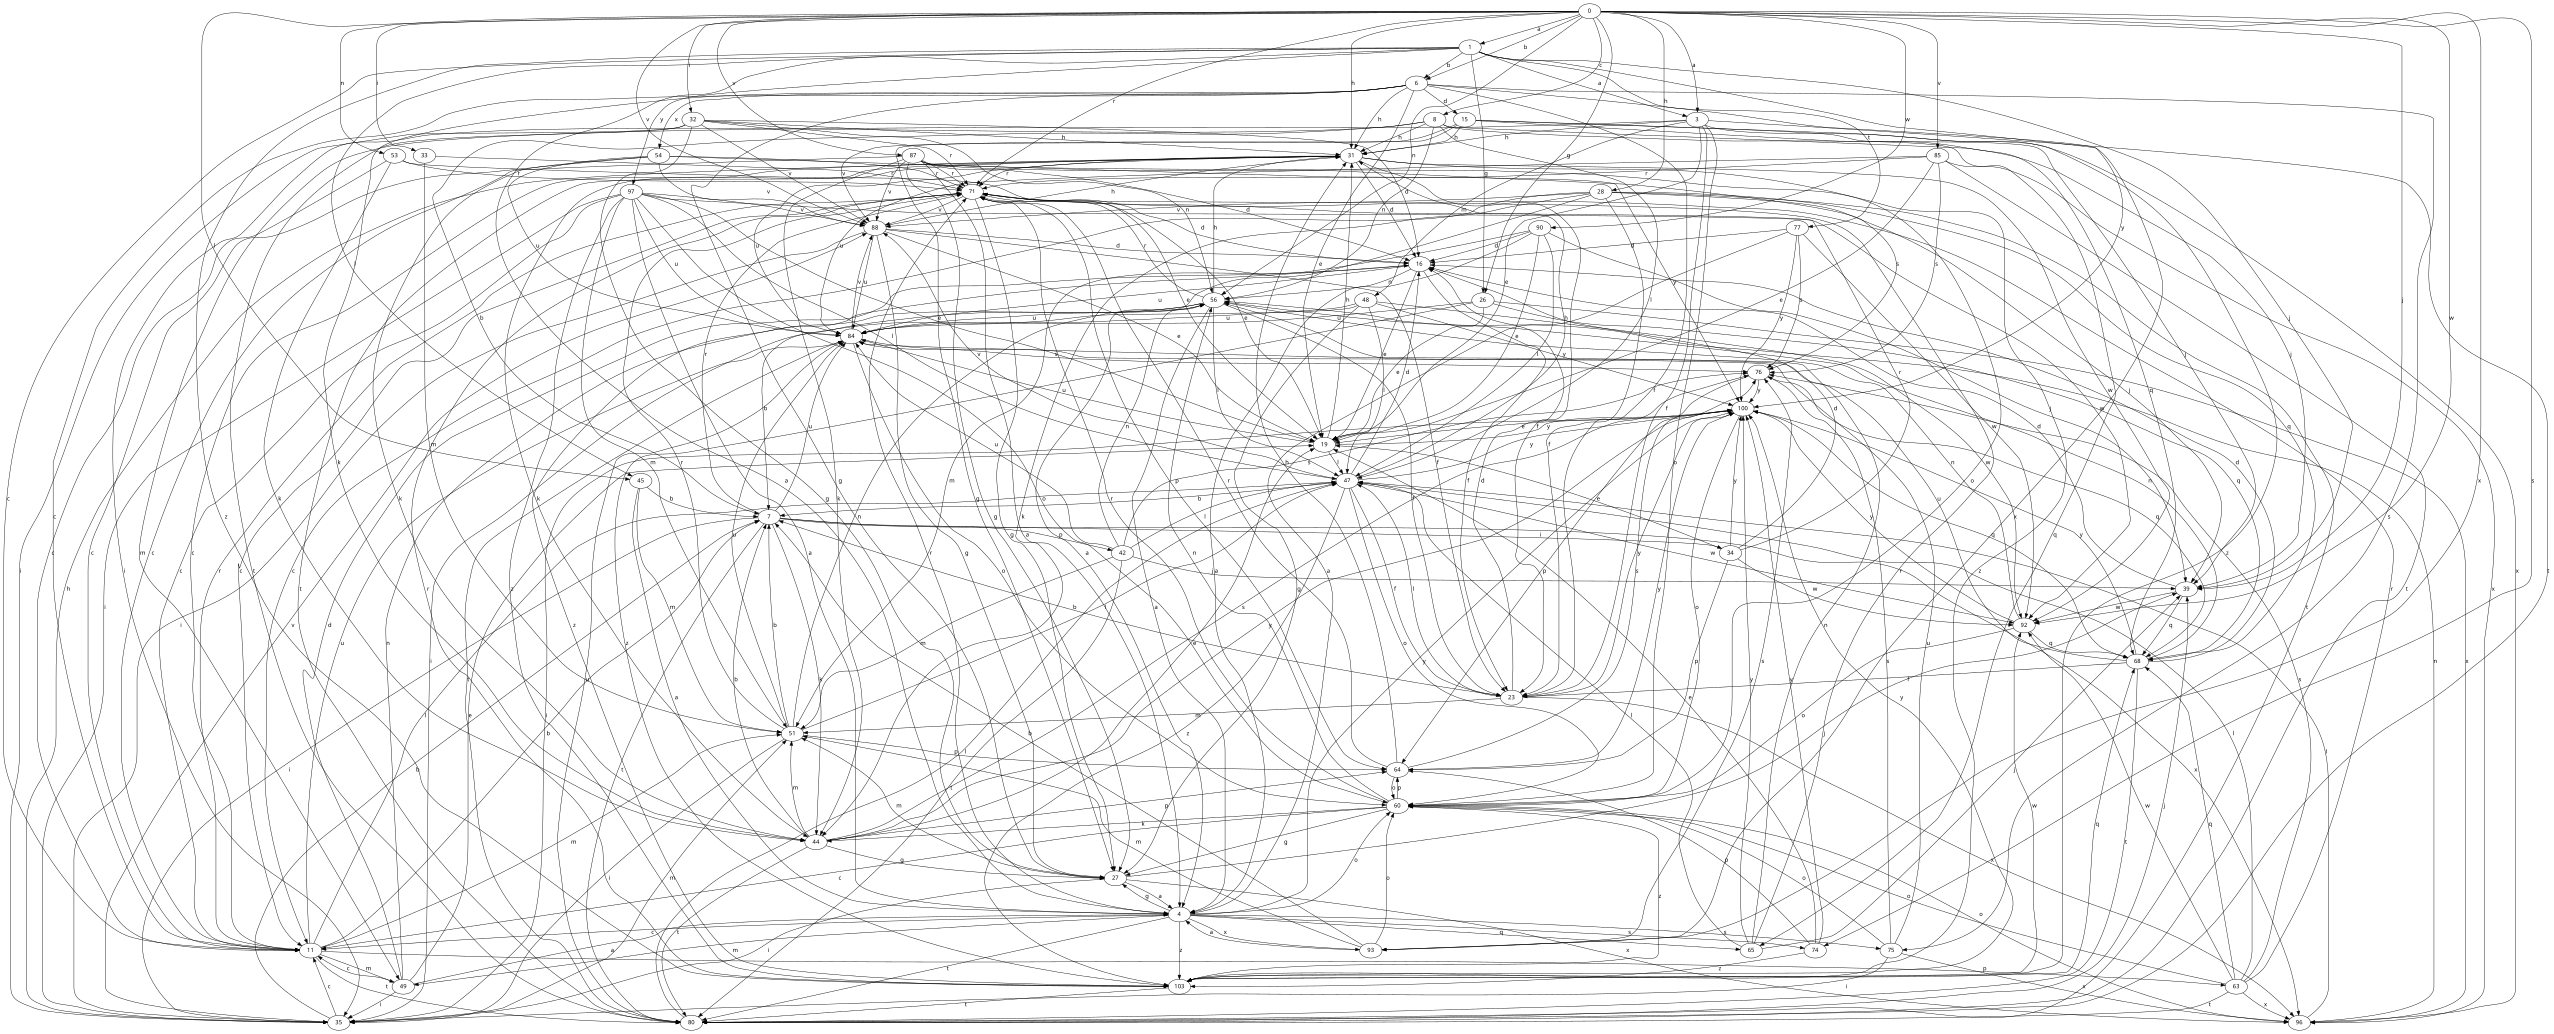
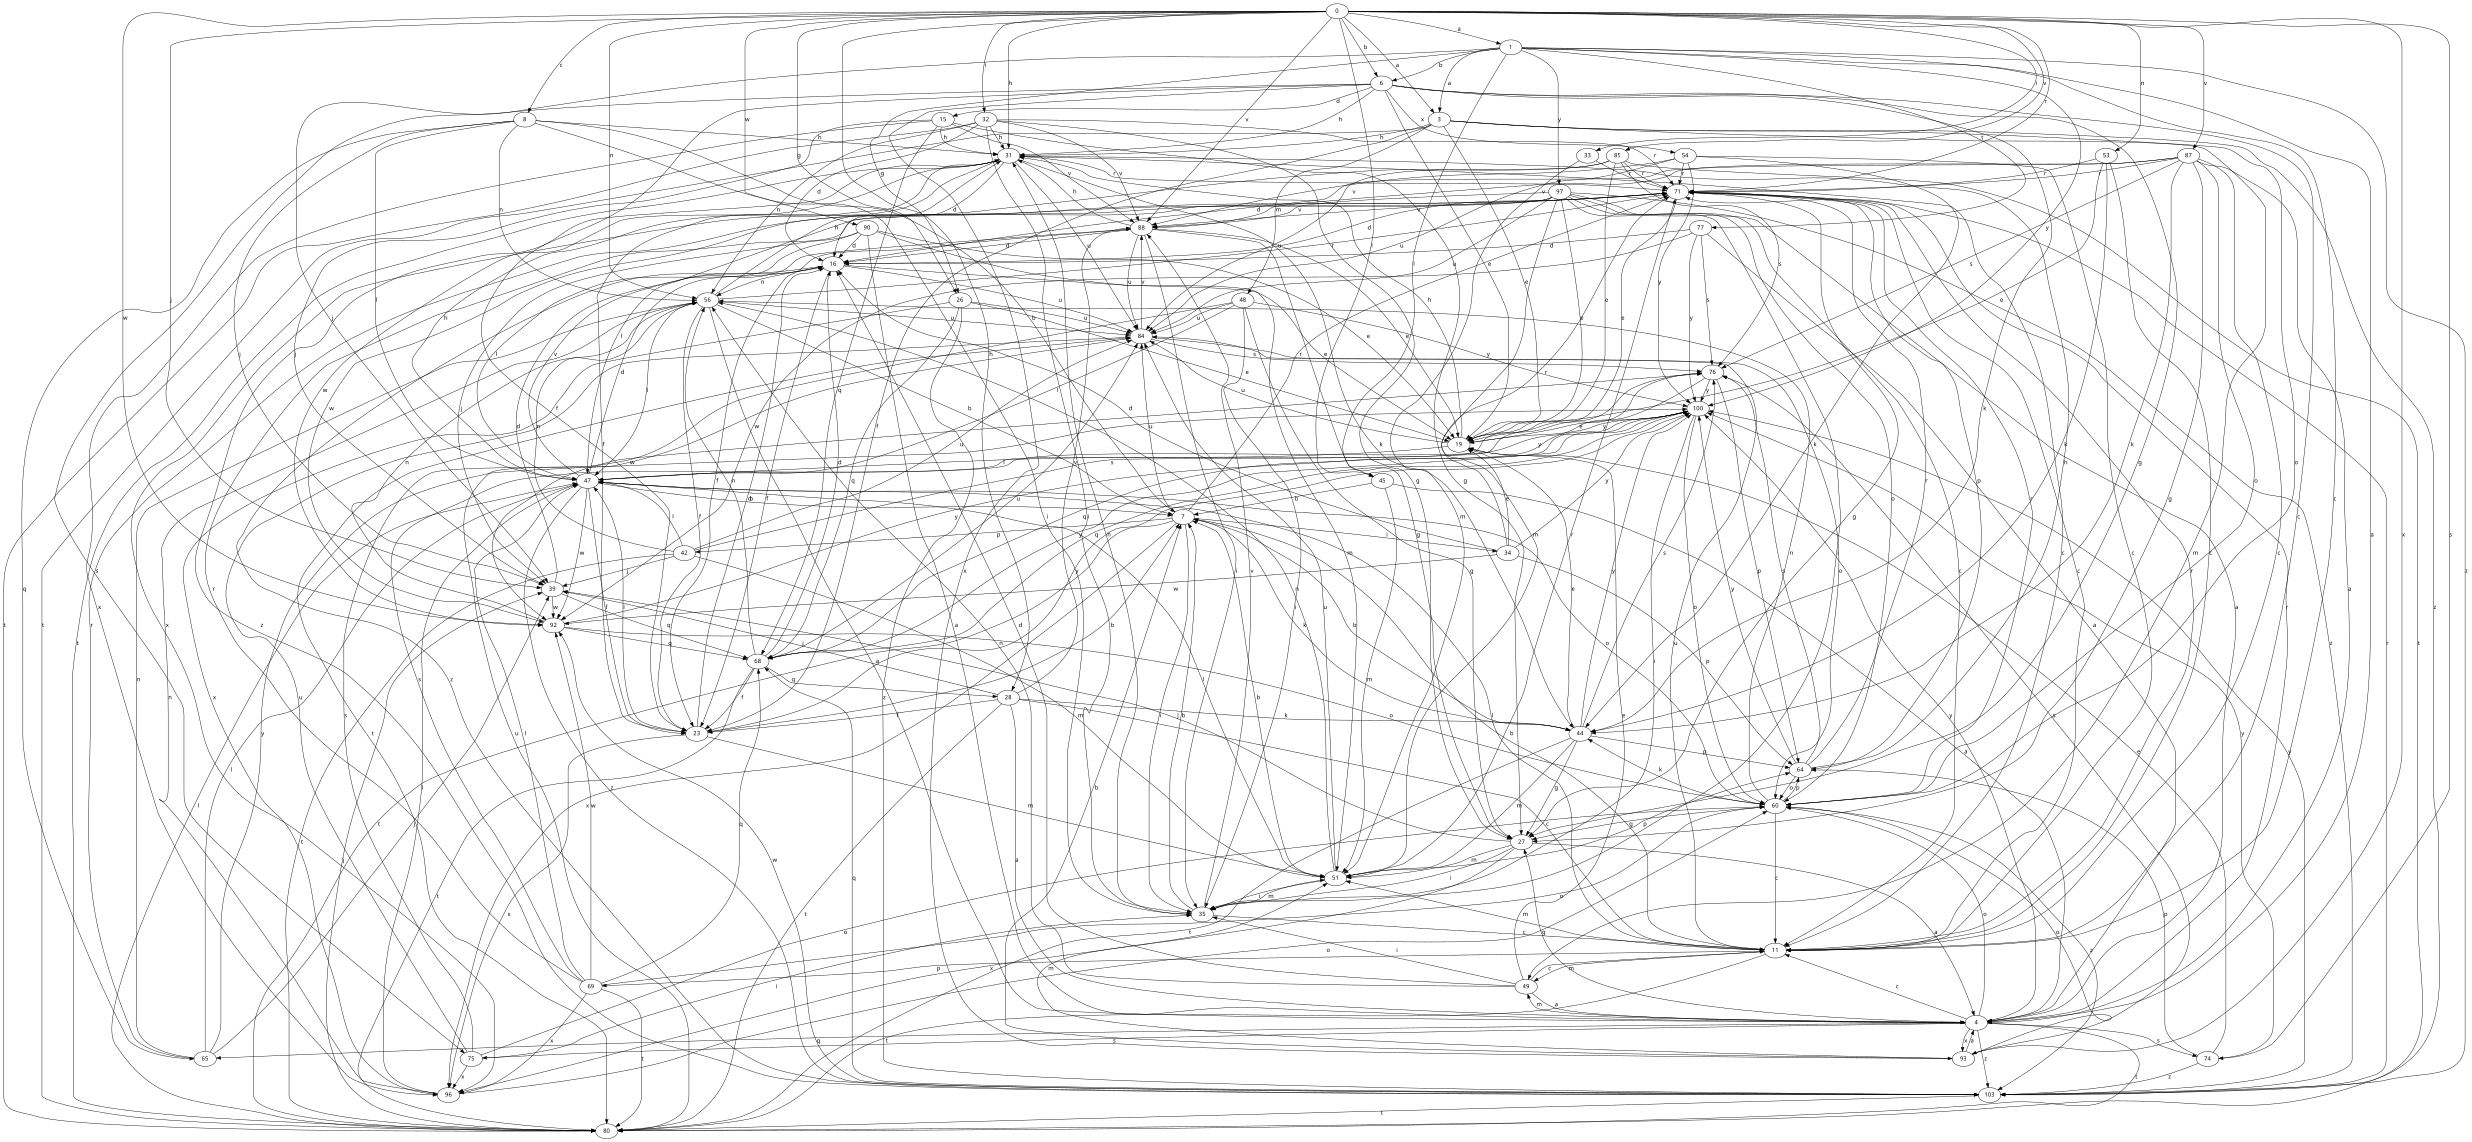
(2116, 326) -> (877, 689)
(2236, 987) -> (591, 987)
